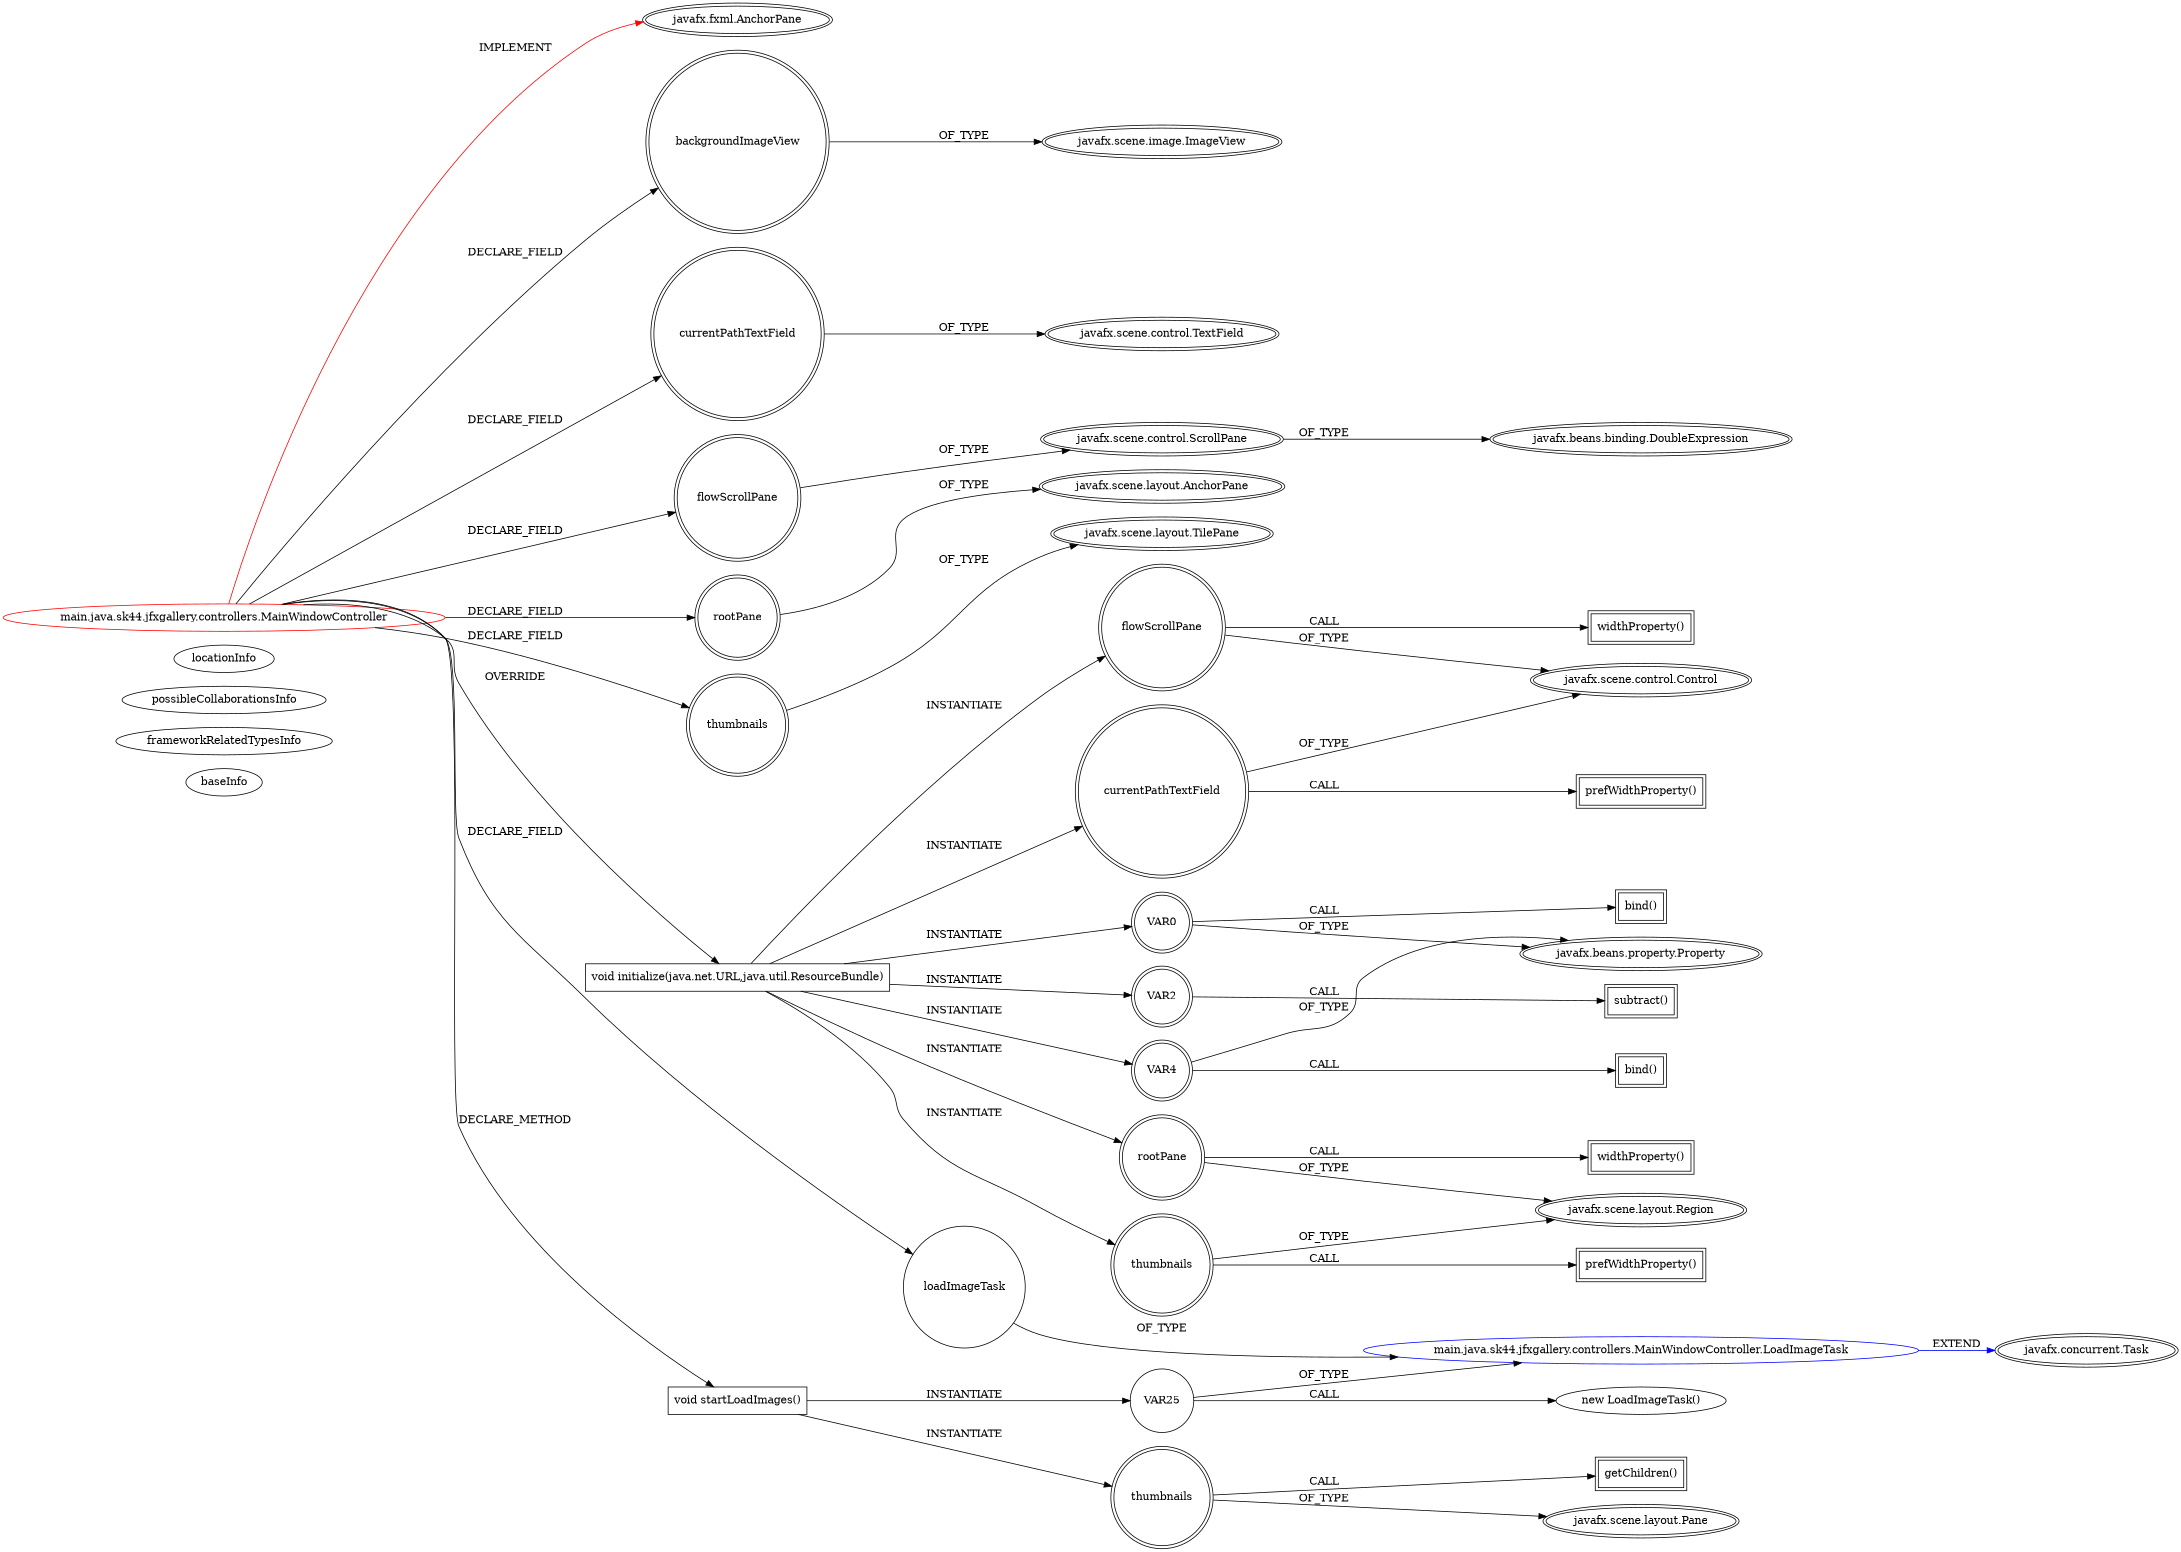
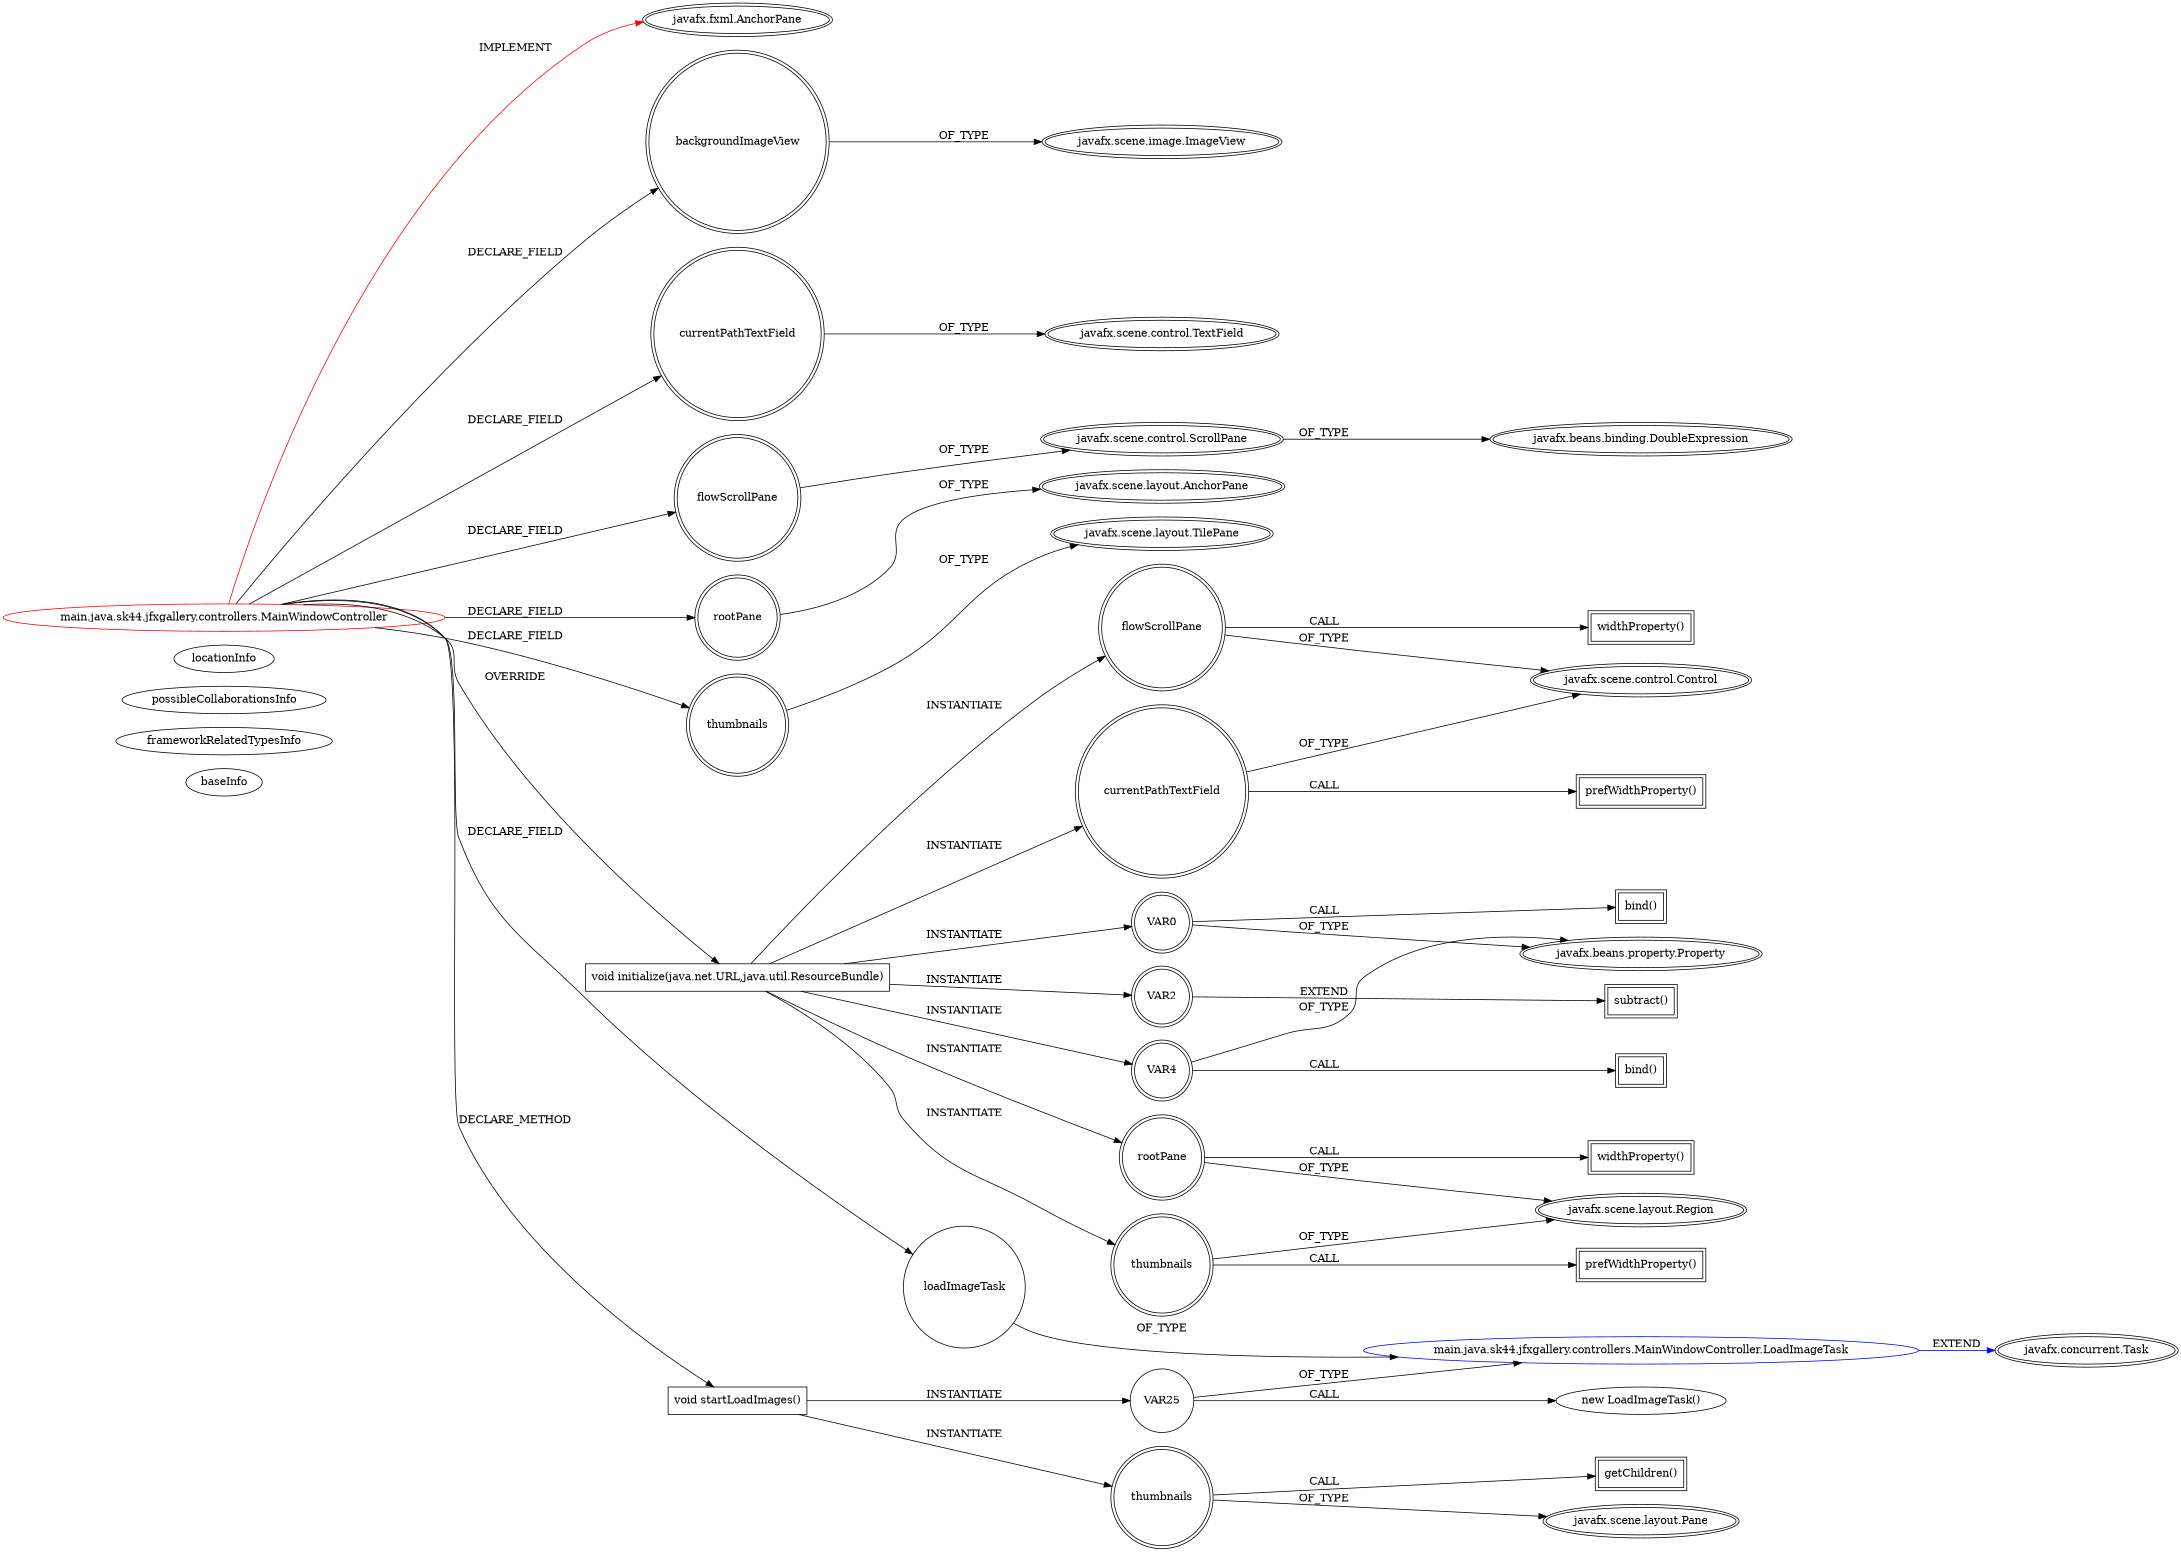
(1324, 992) -> (1324, 992)
